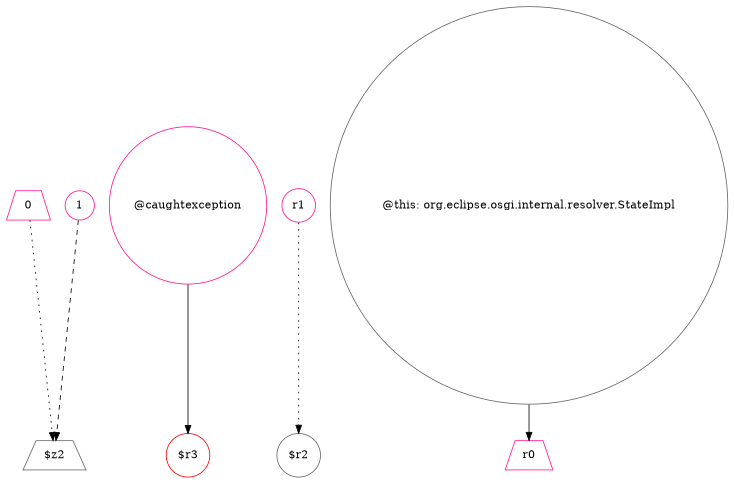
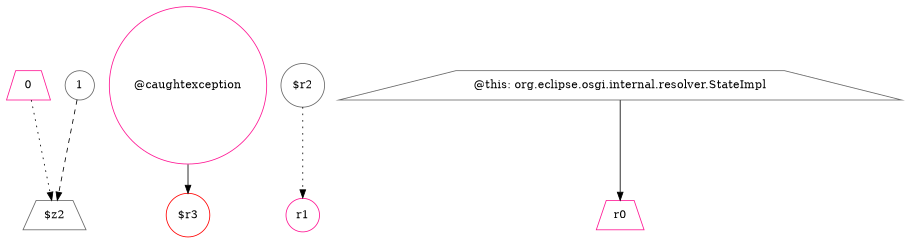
(80, 205) -> (80, 85)
(529, 205) -> (620, 85)
(299, 324) -> (303, 148)
